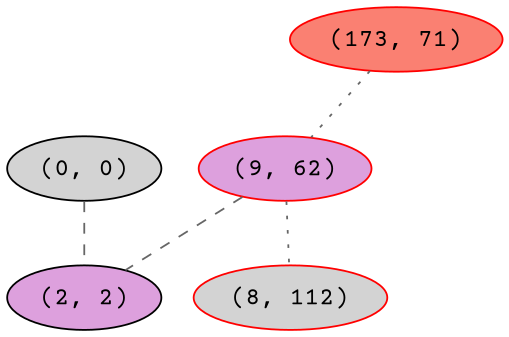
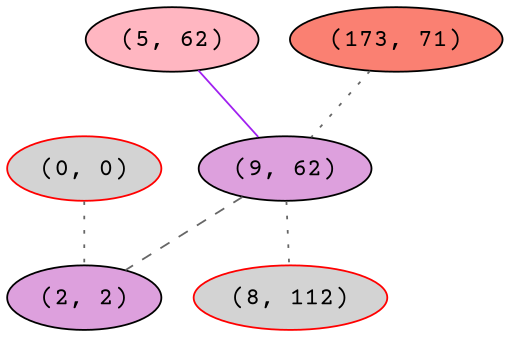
none -> (172, 39)
(396, 39) -> (396, 39)
(84, 169) -> (84, 169)
(285, 169) -> (285, 169)
(84, 233) -> (84, 233)
